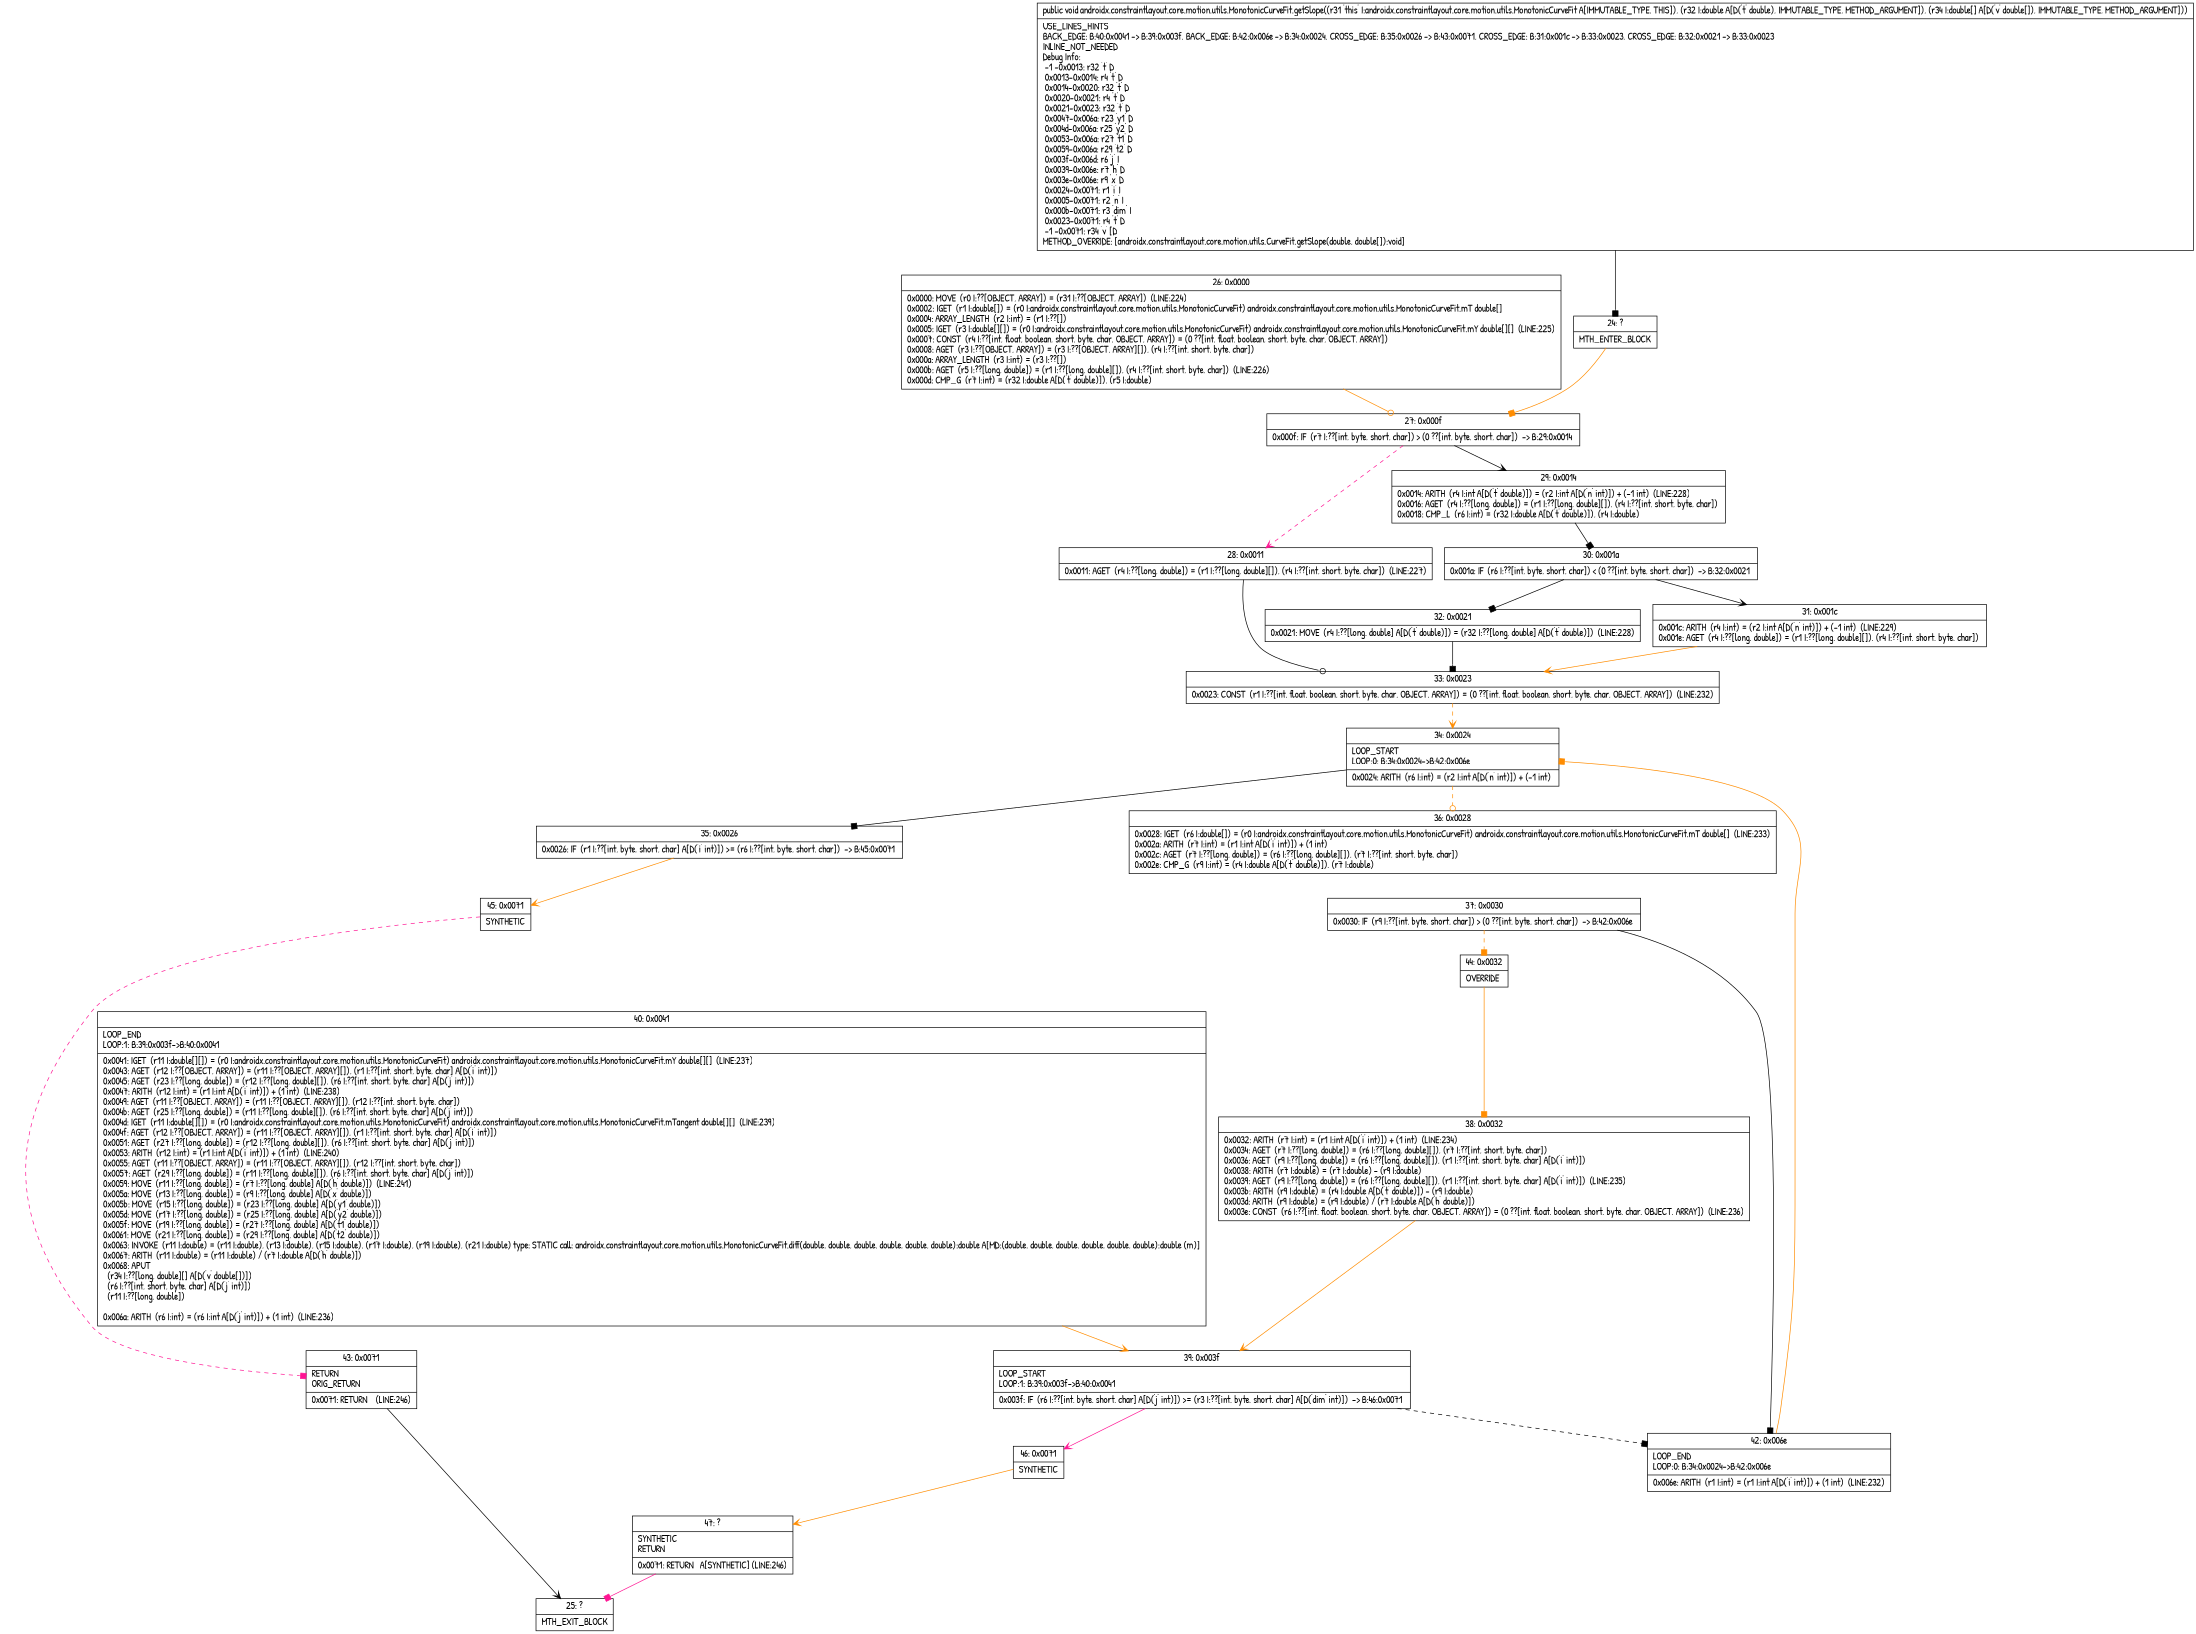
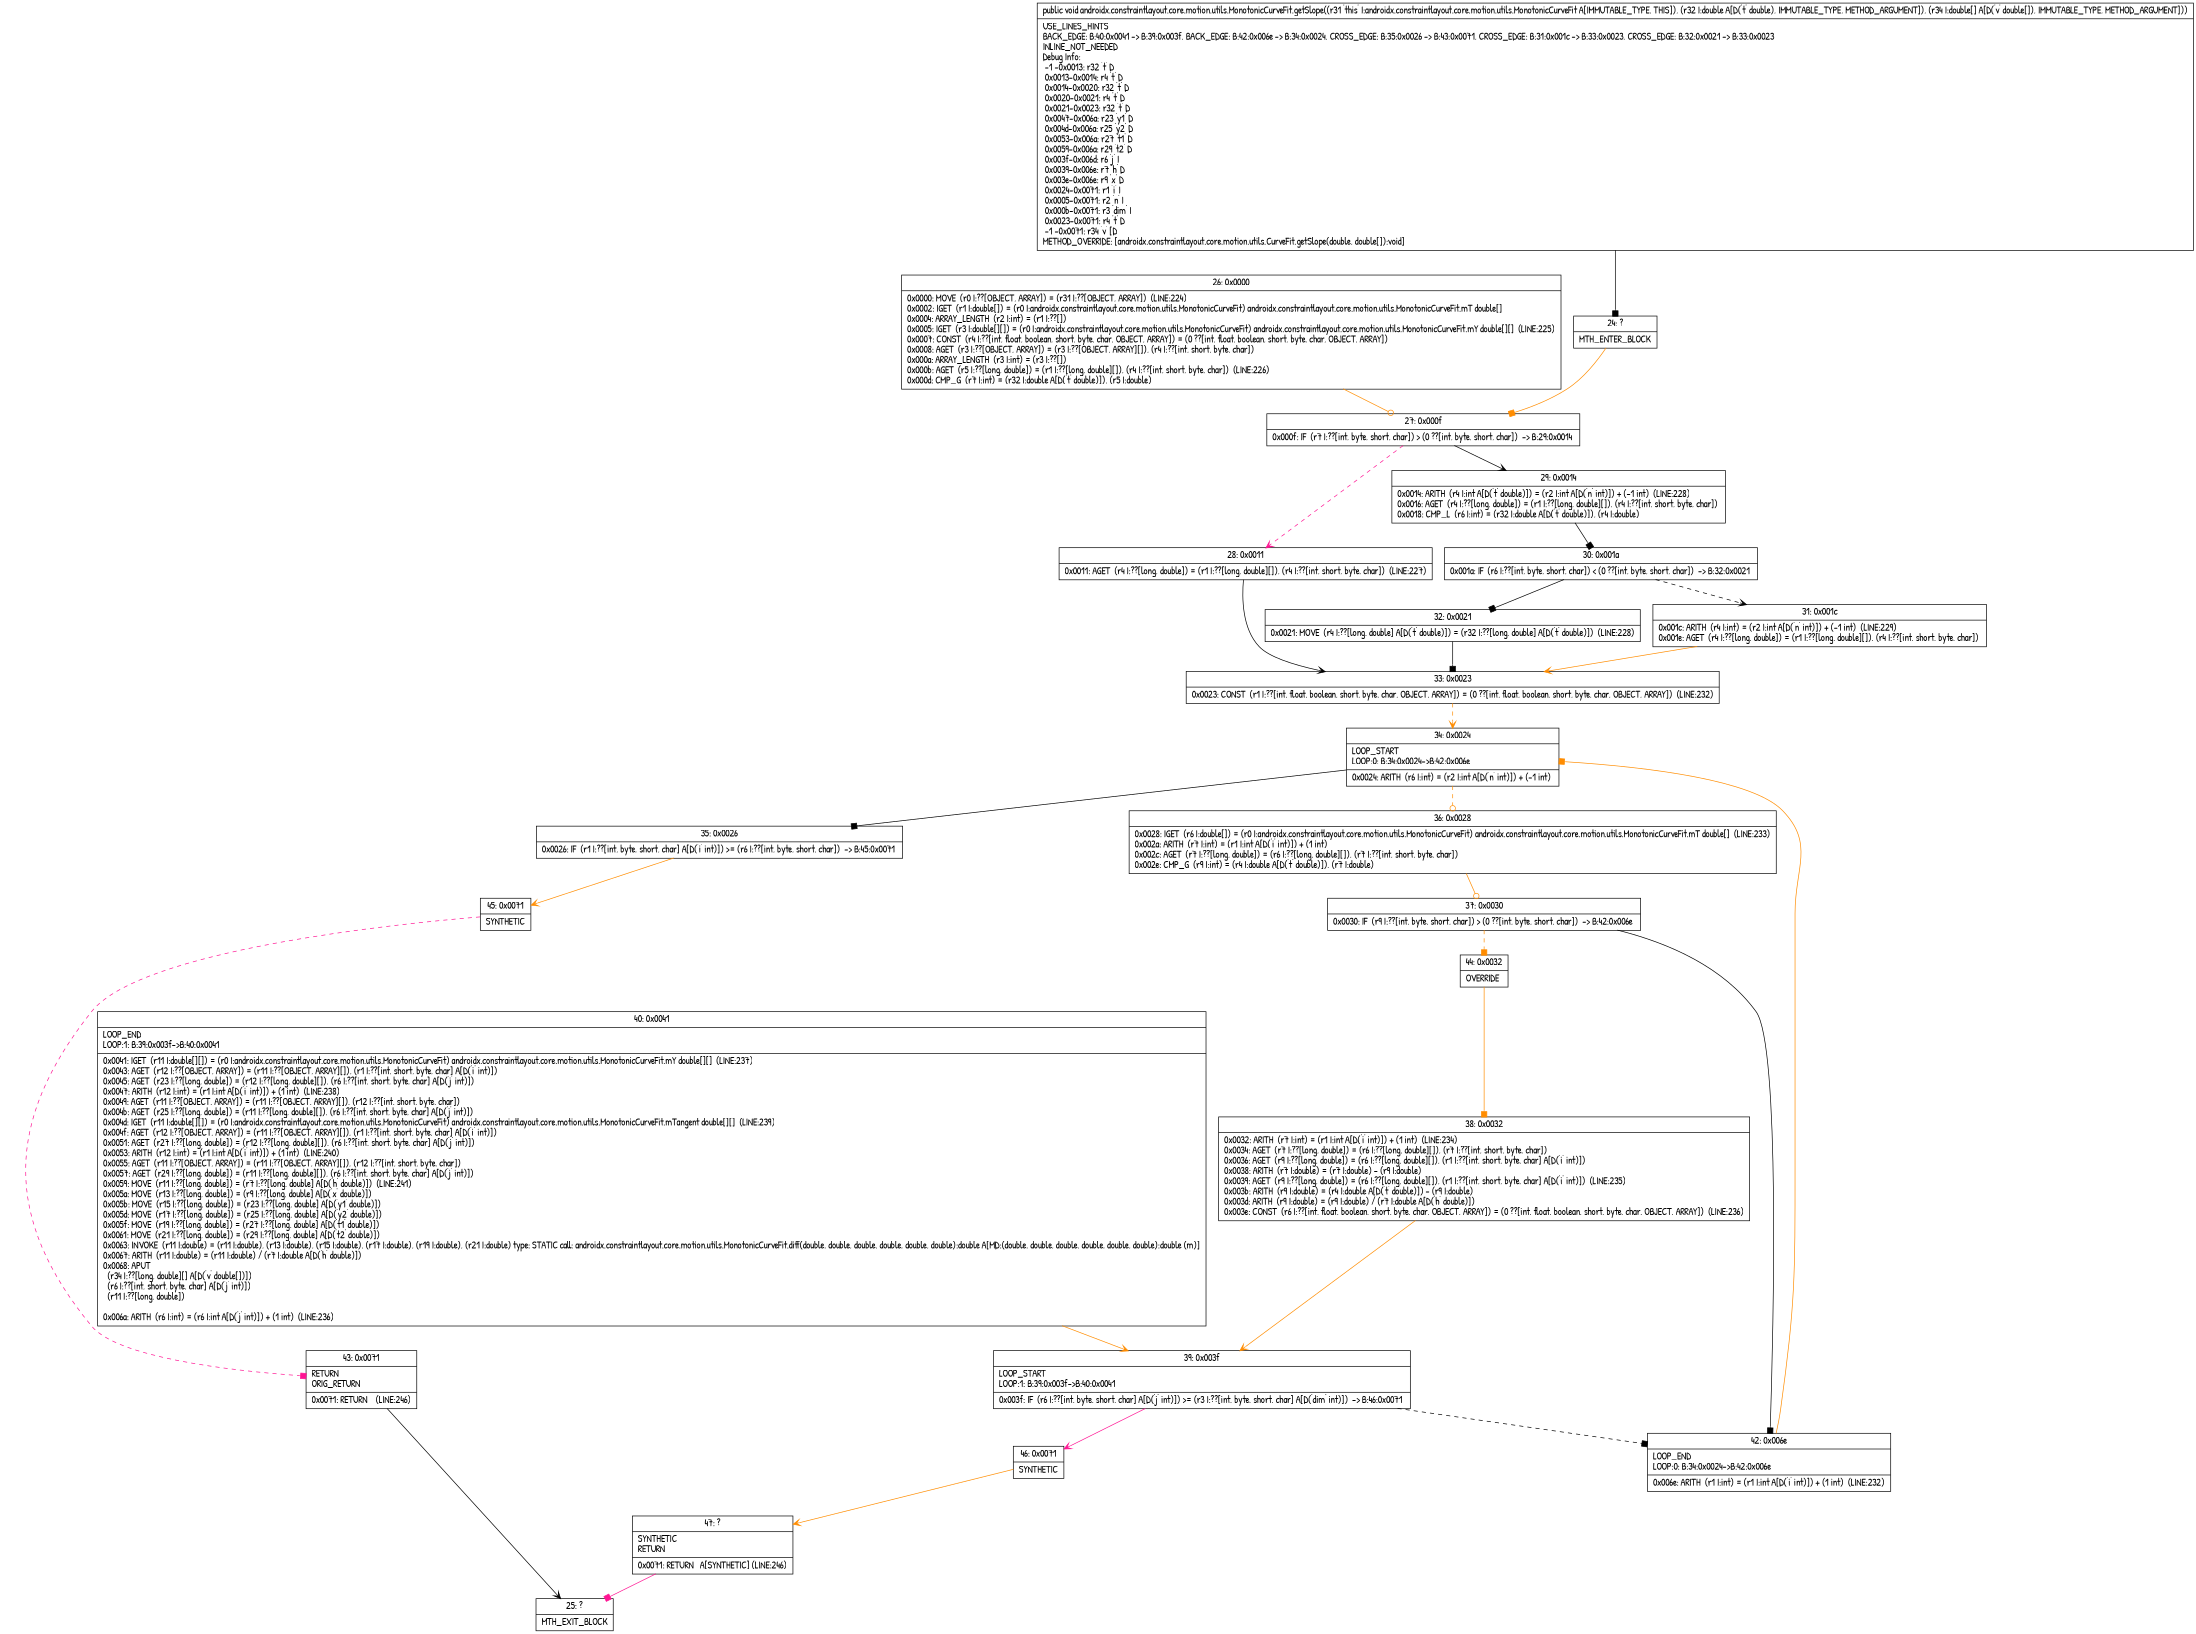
(1698, 591) -> (1698, 591)
(1257, 644) -> (1257, 644)
none -> (1471, 884)
